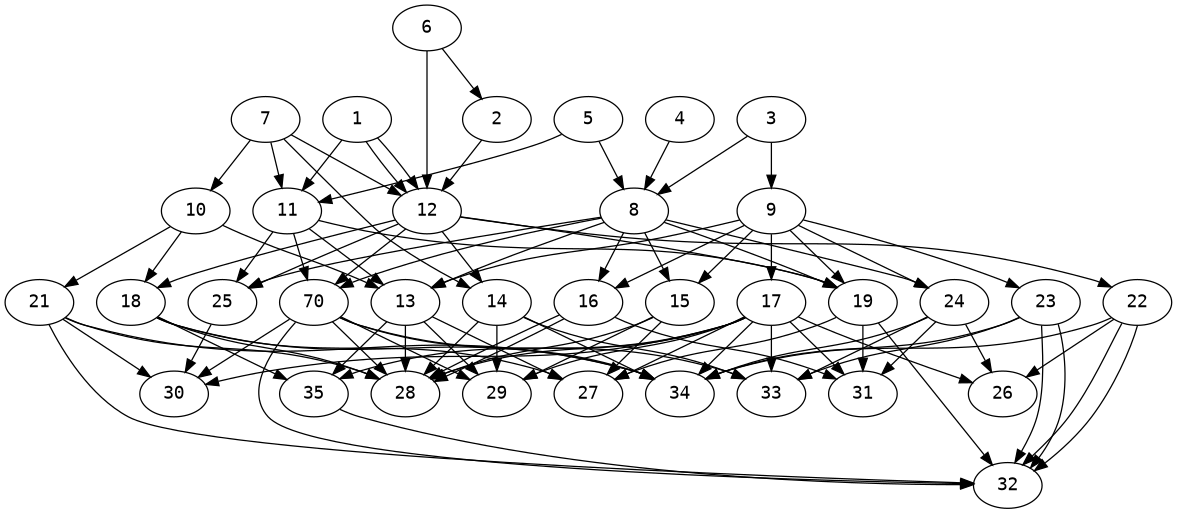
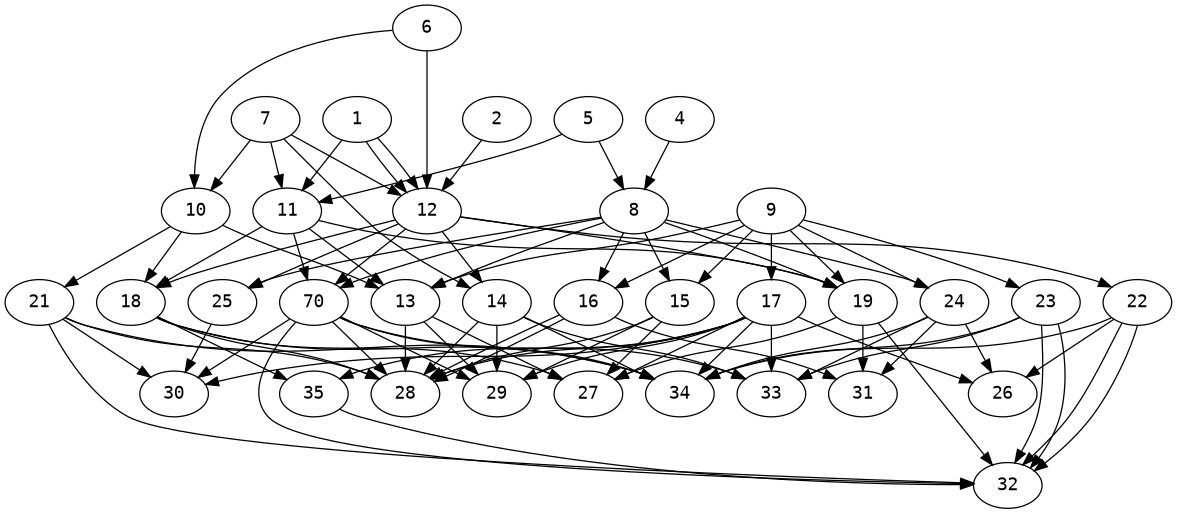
(458, 69) -> (262, 65)
(771, 119) -> none
(259, 252) -> (215, 253)
(369, 339) -> none
(810, 341) -> none
